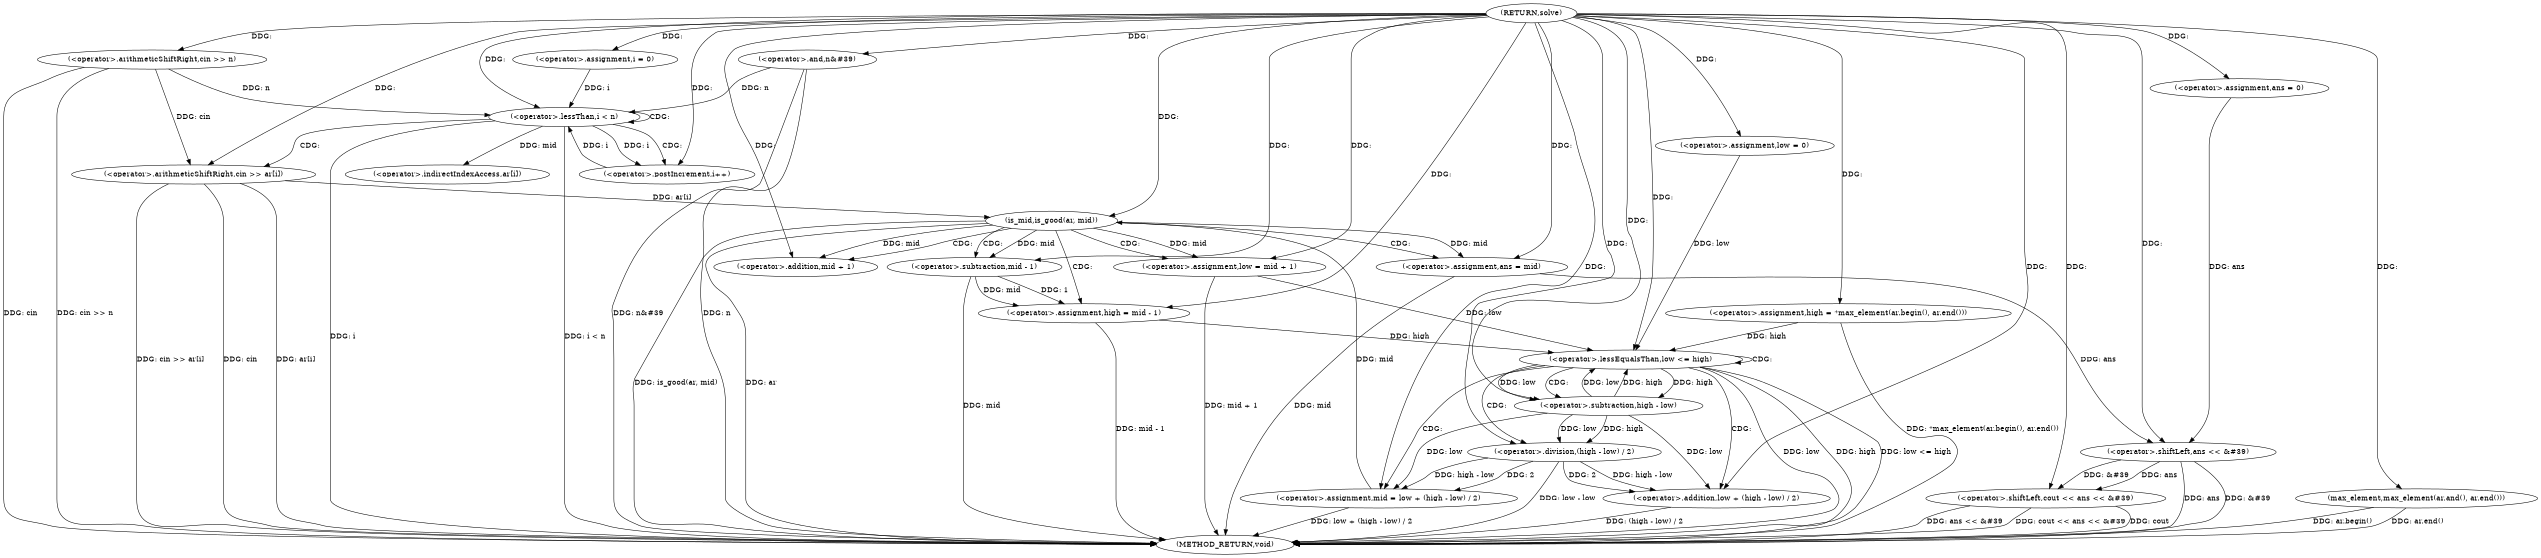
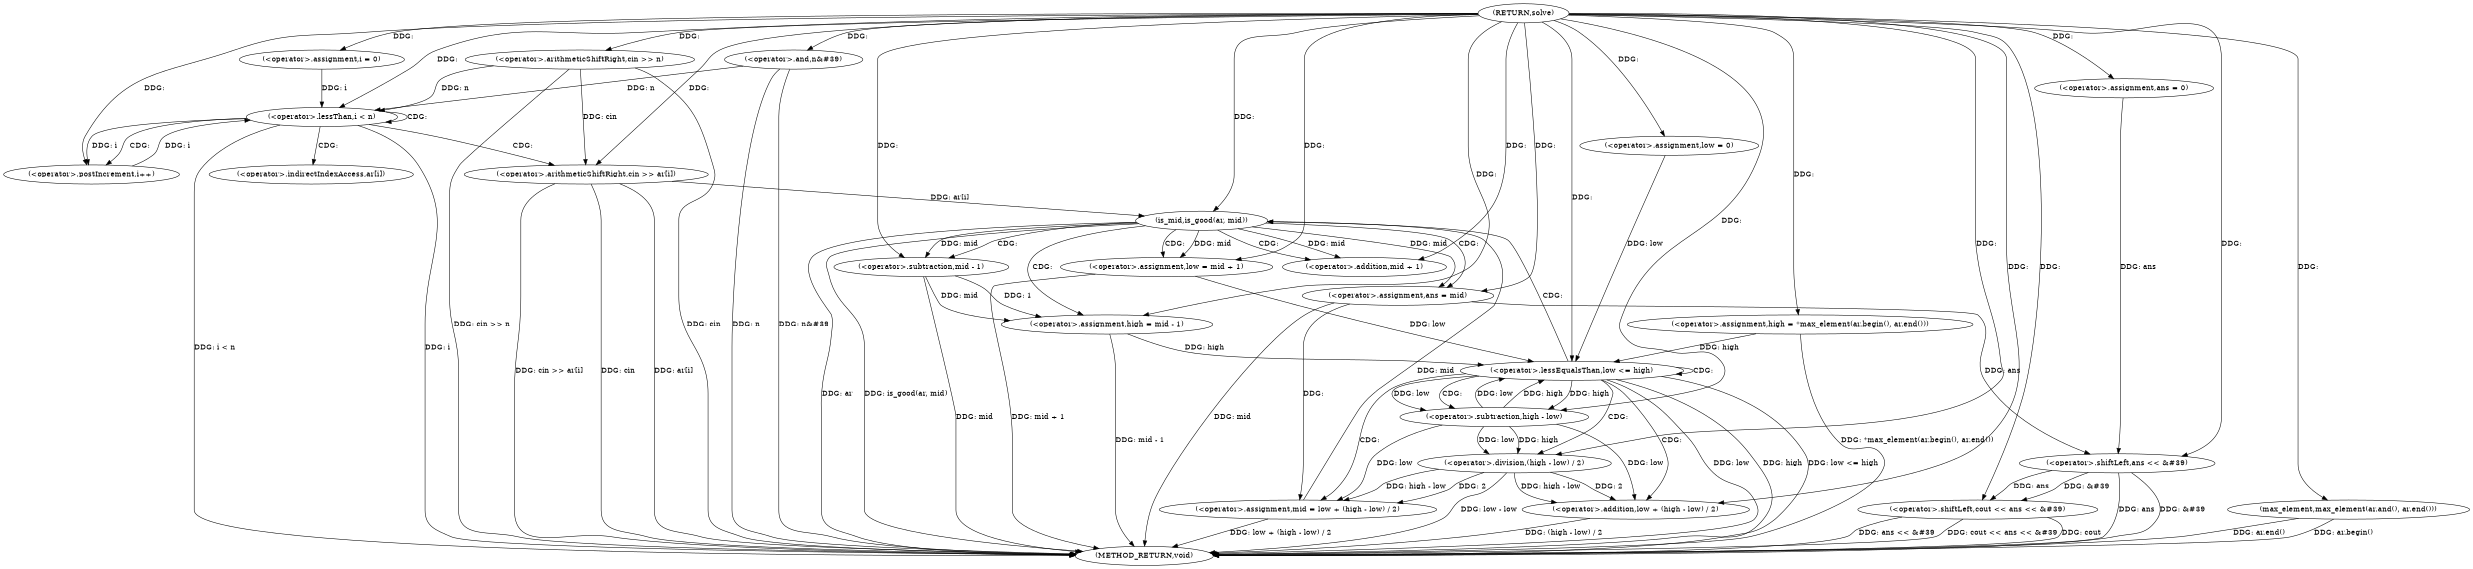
(538, 146) -> (330, 146)
none -> (1477, 232)
(1567, 282) -> (1303, 387)
